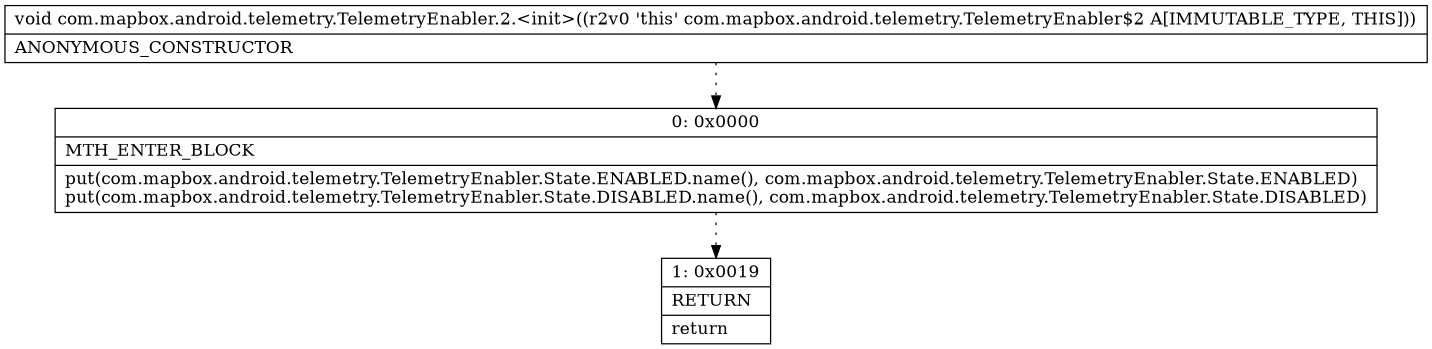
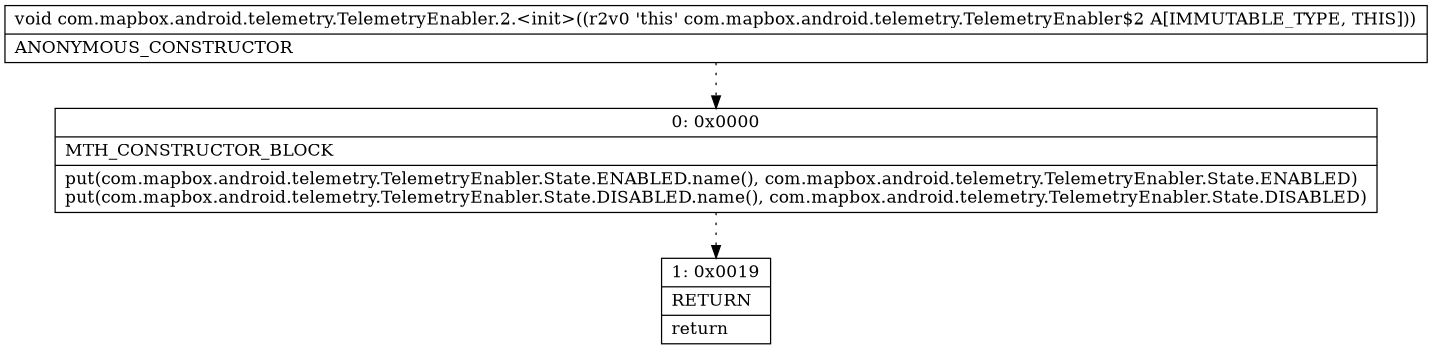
(160, 151) -> (199, 151)
